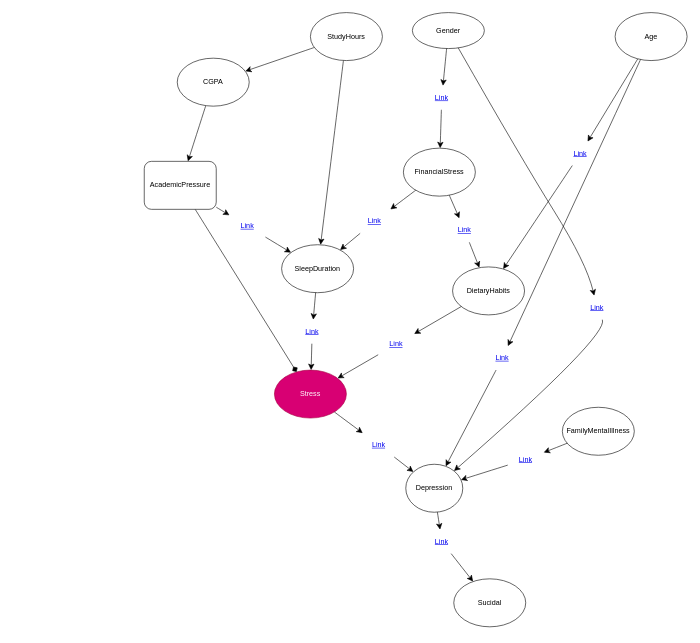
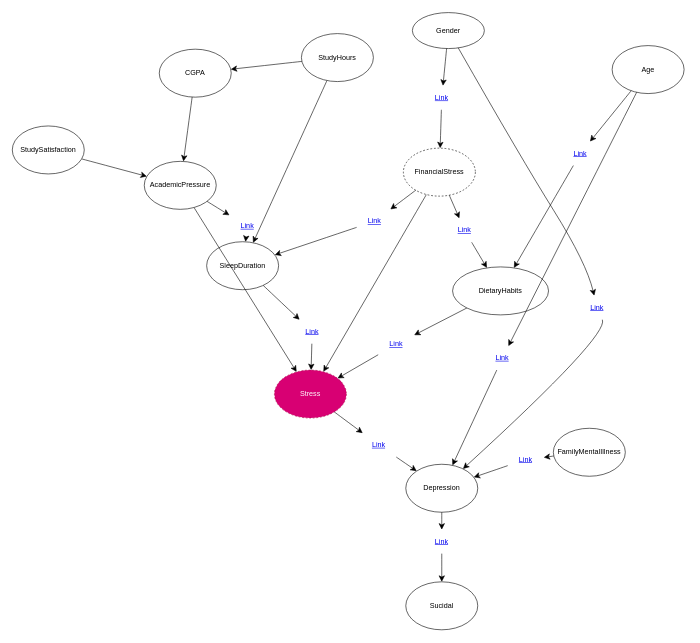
(347, 36) -> (338, 57)
(651, 36) -> (648, 69)
(213, 82) -> (195, 73)
none -> (48, 150)
none -> (112, 167)
(440, 172) -> (440, 172)
(180, 185) -> (180, 185)
(318, 269) -> (243, 266)
none -> (376, 282)
(489, 291) -> (501, 291)
(293, 366) -> (293, 366)
(311, 394) -> (311, 394)
(599, 431) -> (590, 452)
(434, 488) -> (442, 488)
(490, 603) -> (442, 606)
